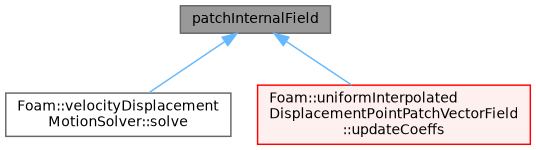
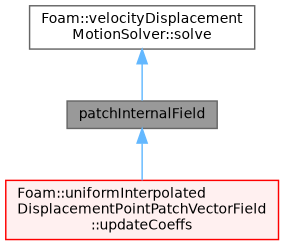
(187, 67) -> (142, 82)
